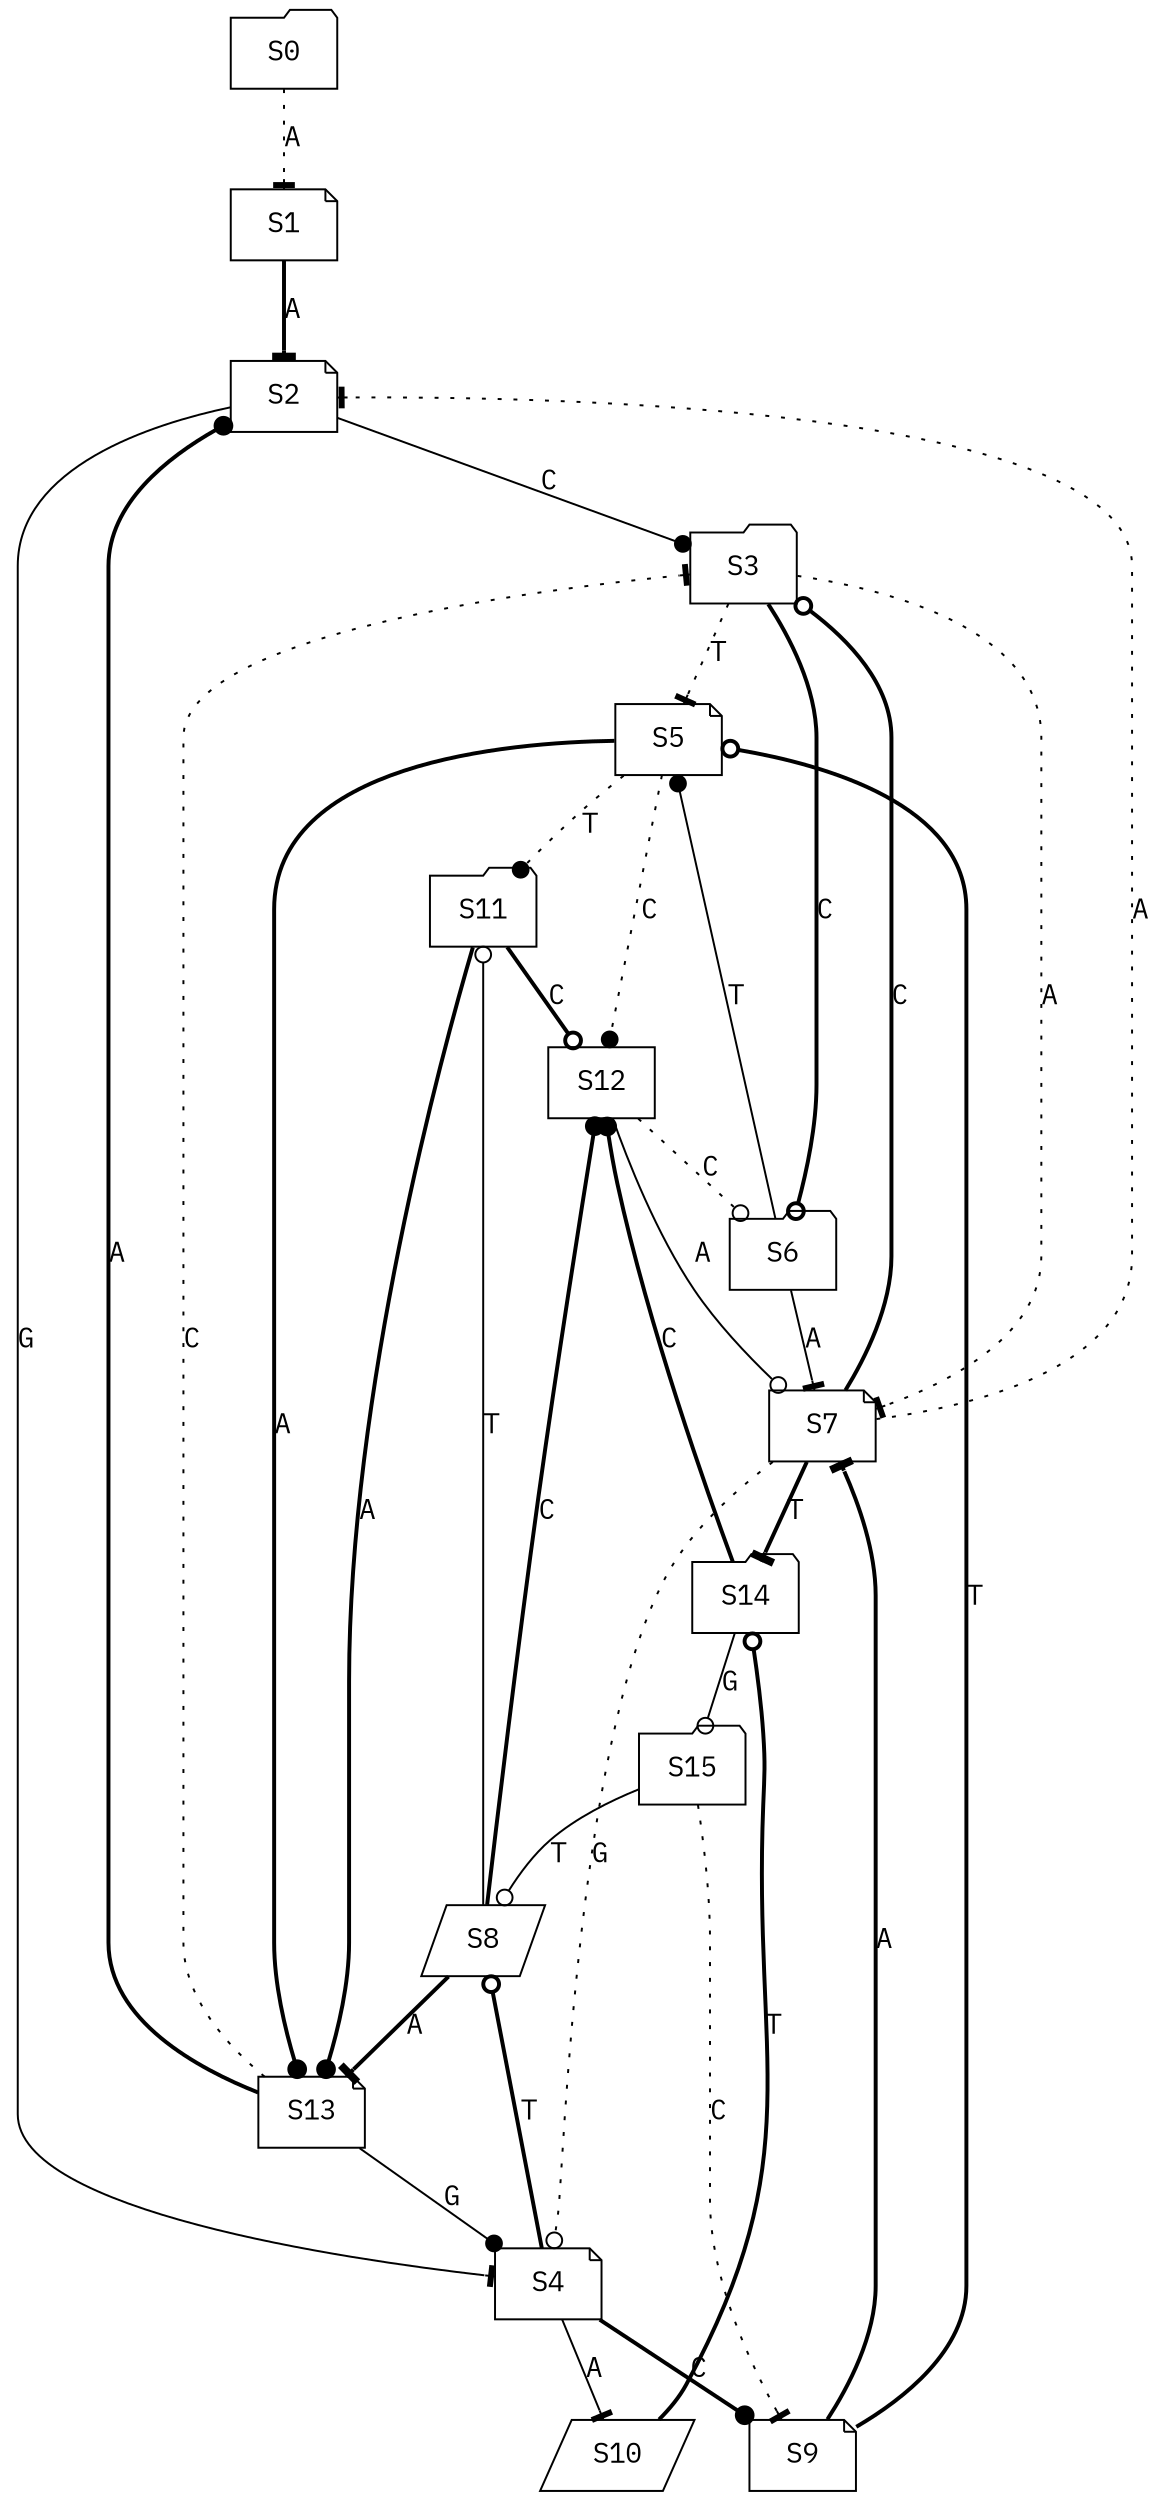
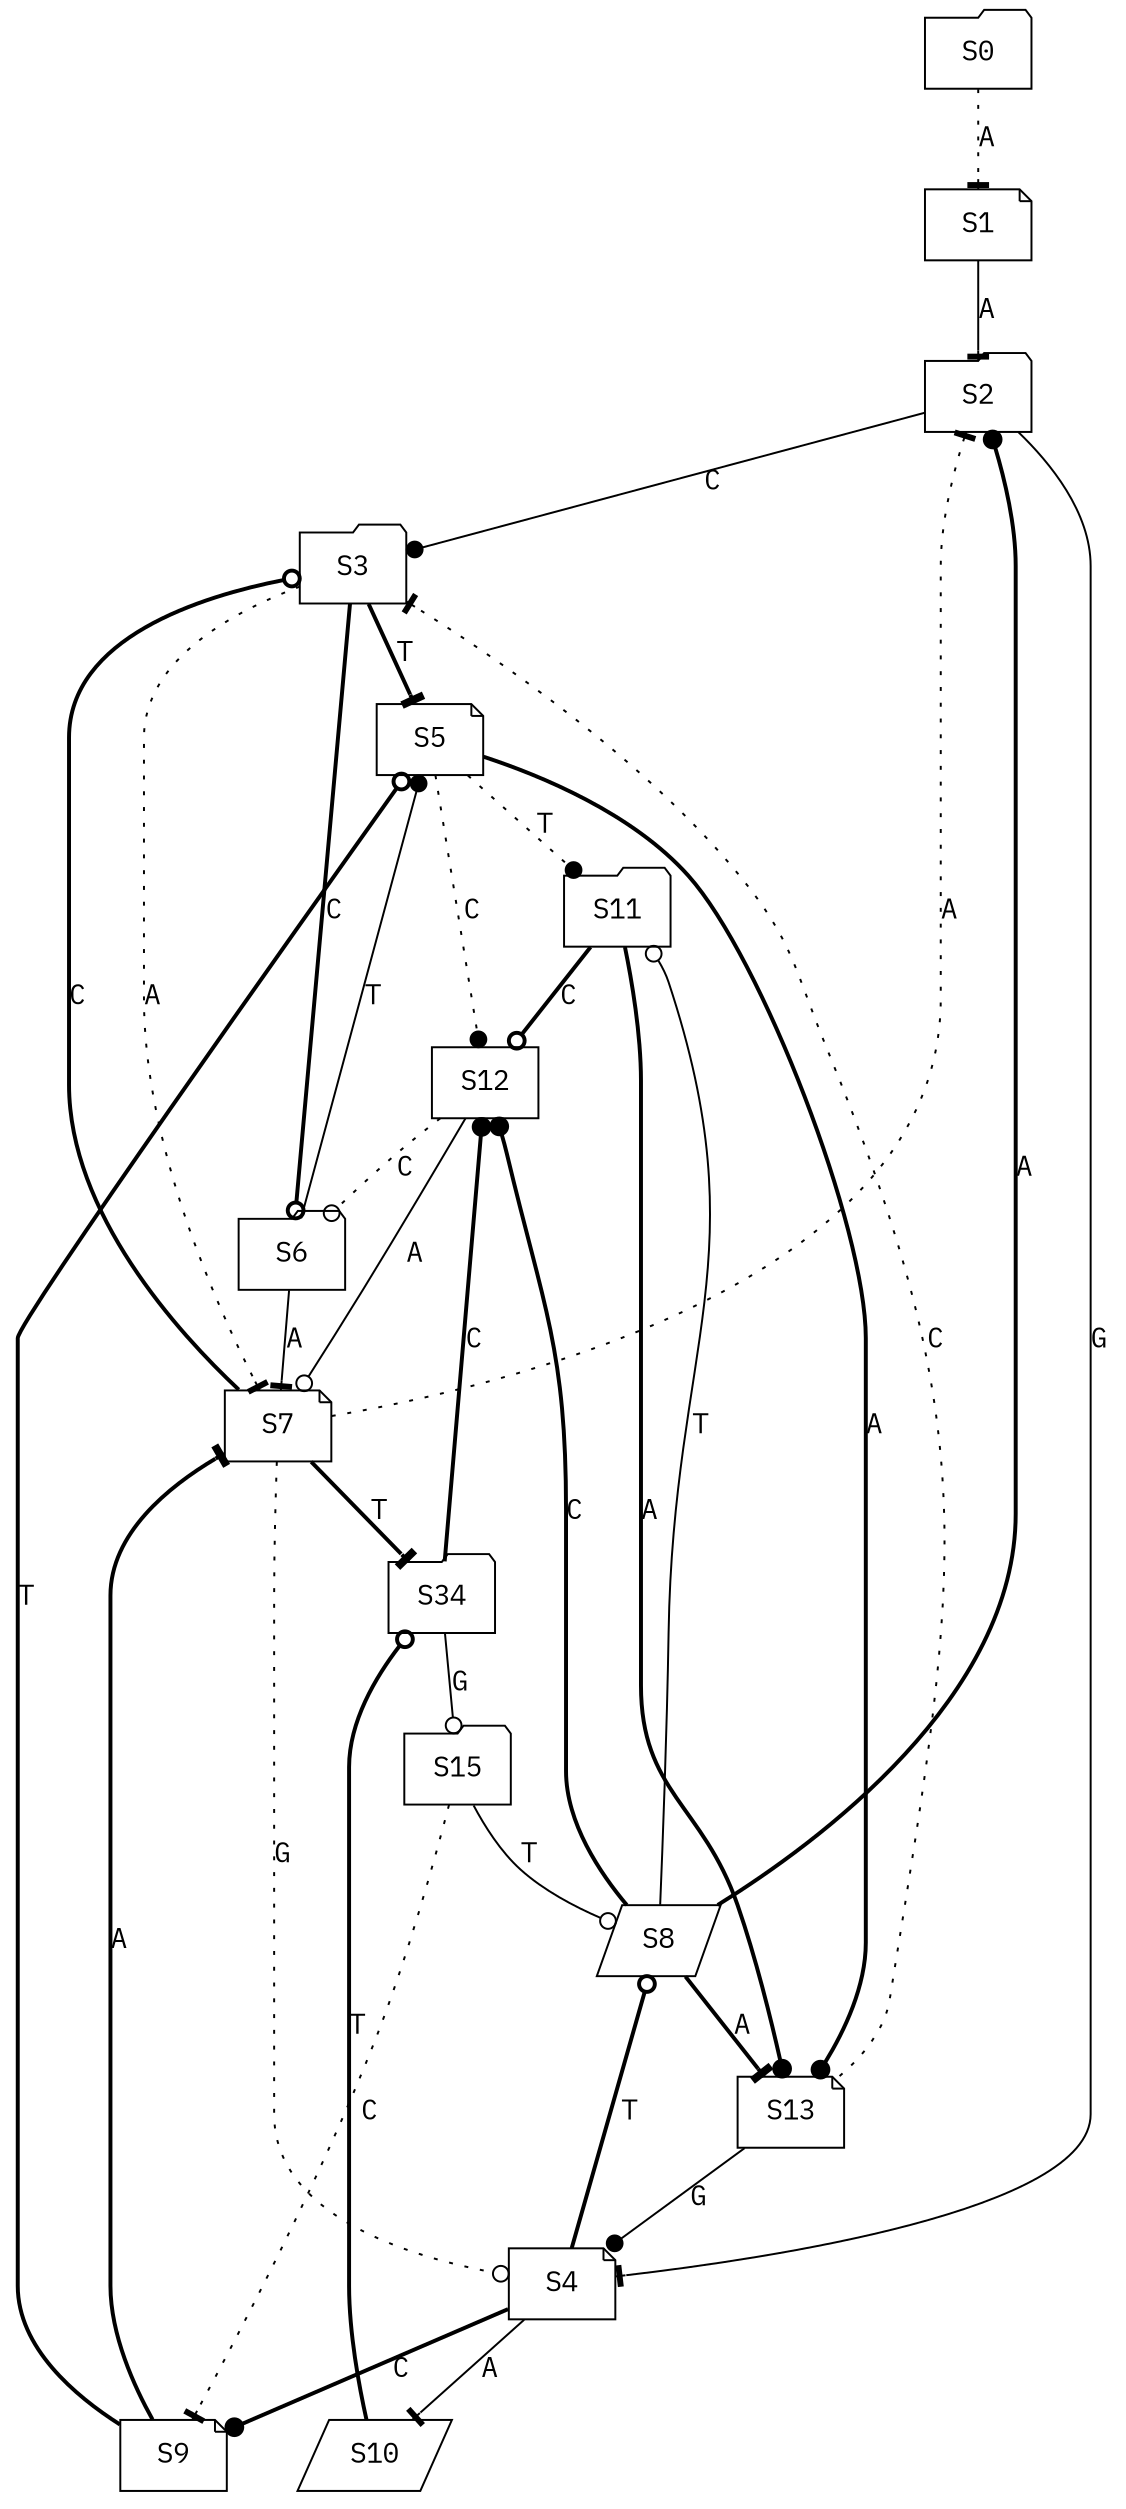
(284, 306) -> (978, 306)
(284, 396) -> (978, 396)
(708, 649) -> (389, 649)
(108, 1276) -> (1016, 1235)
(746, 1598) -> (442, 1598)
